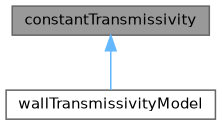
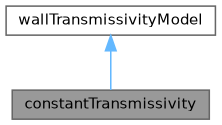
(111, 70) -> (111, 70)
